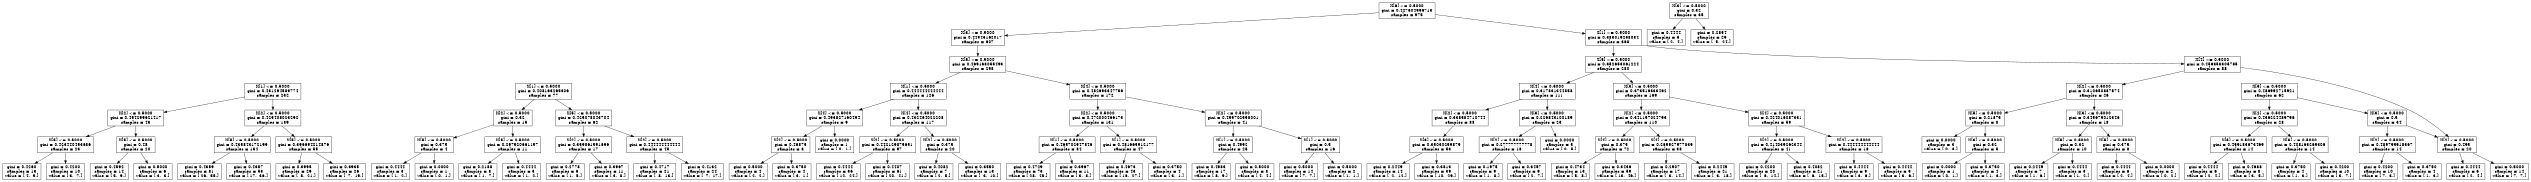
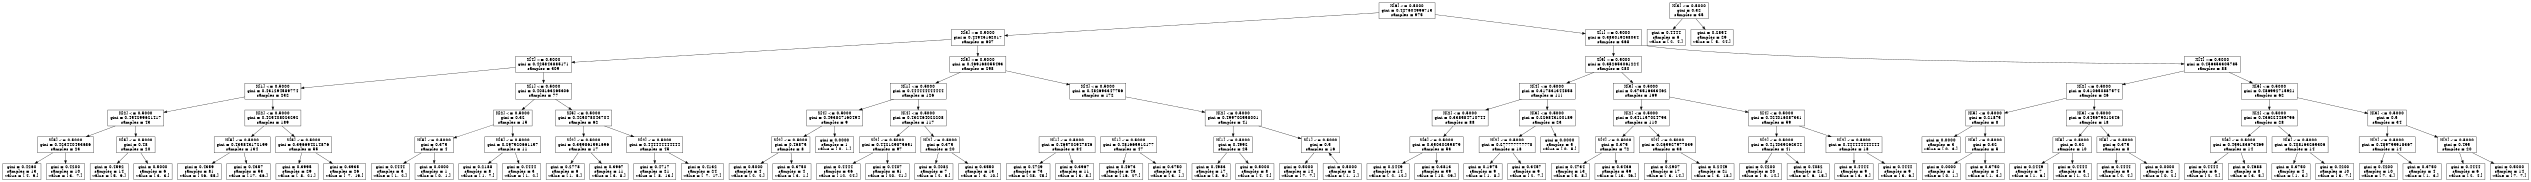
none -> (544, 64)
(2348, 88) -> (2239, 77)
(1098, 118) -> none
(1328, 157) -> (1334, 159)
